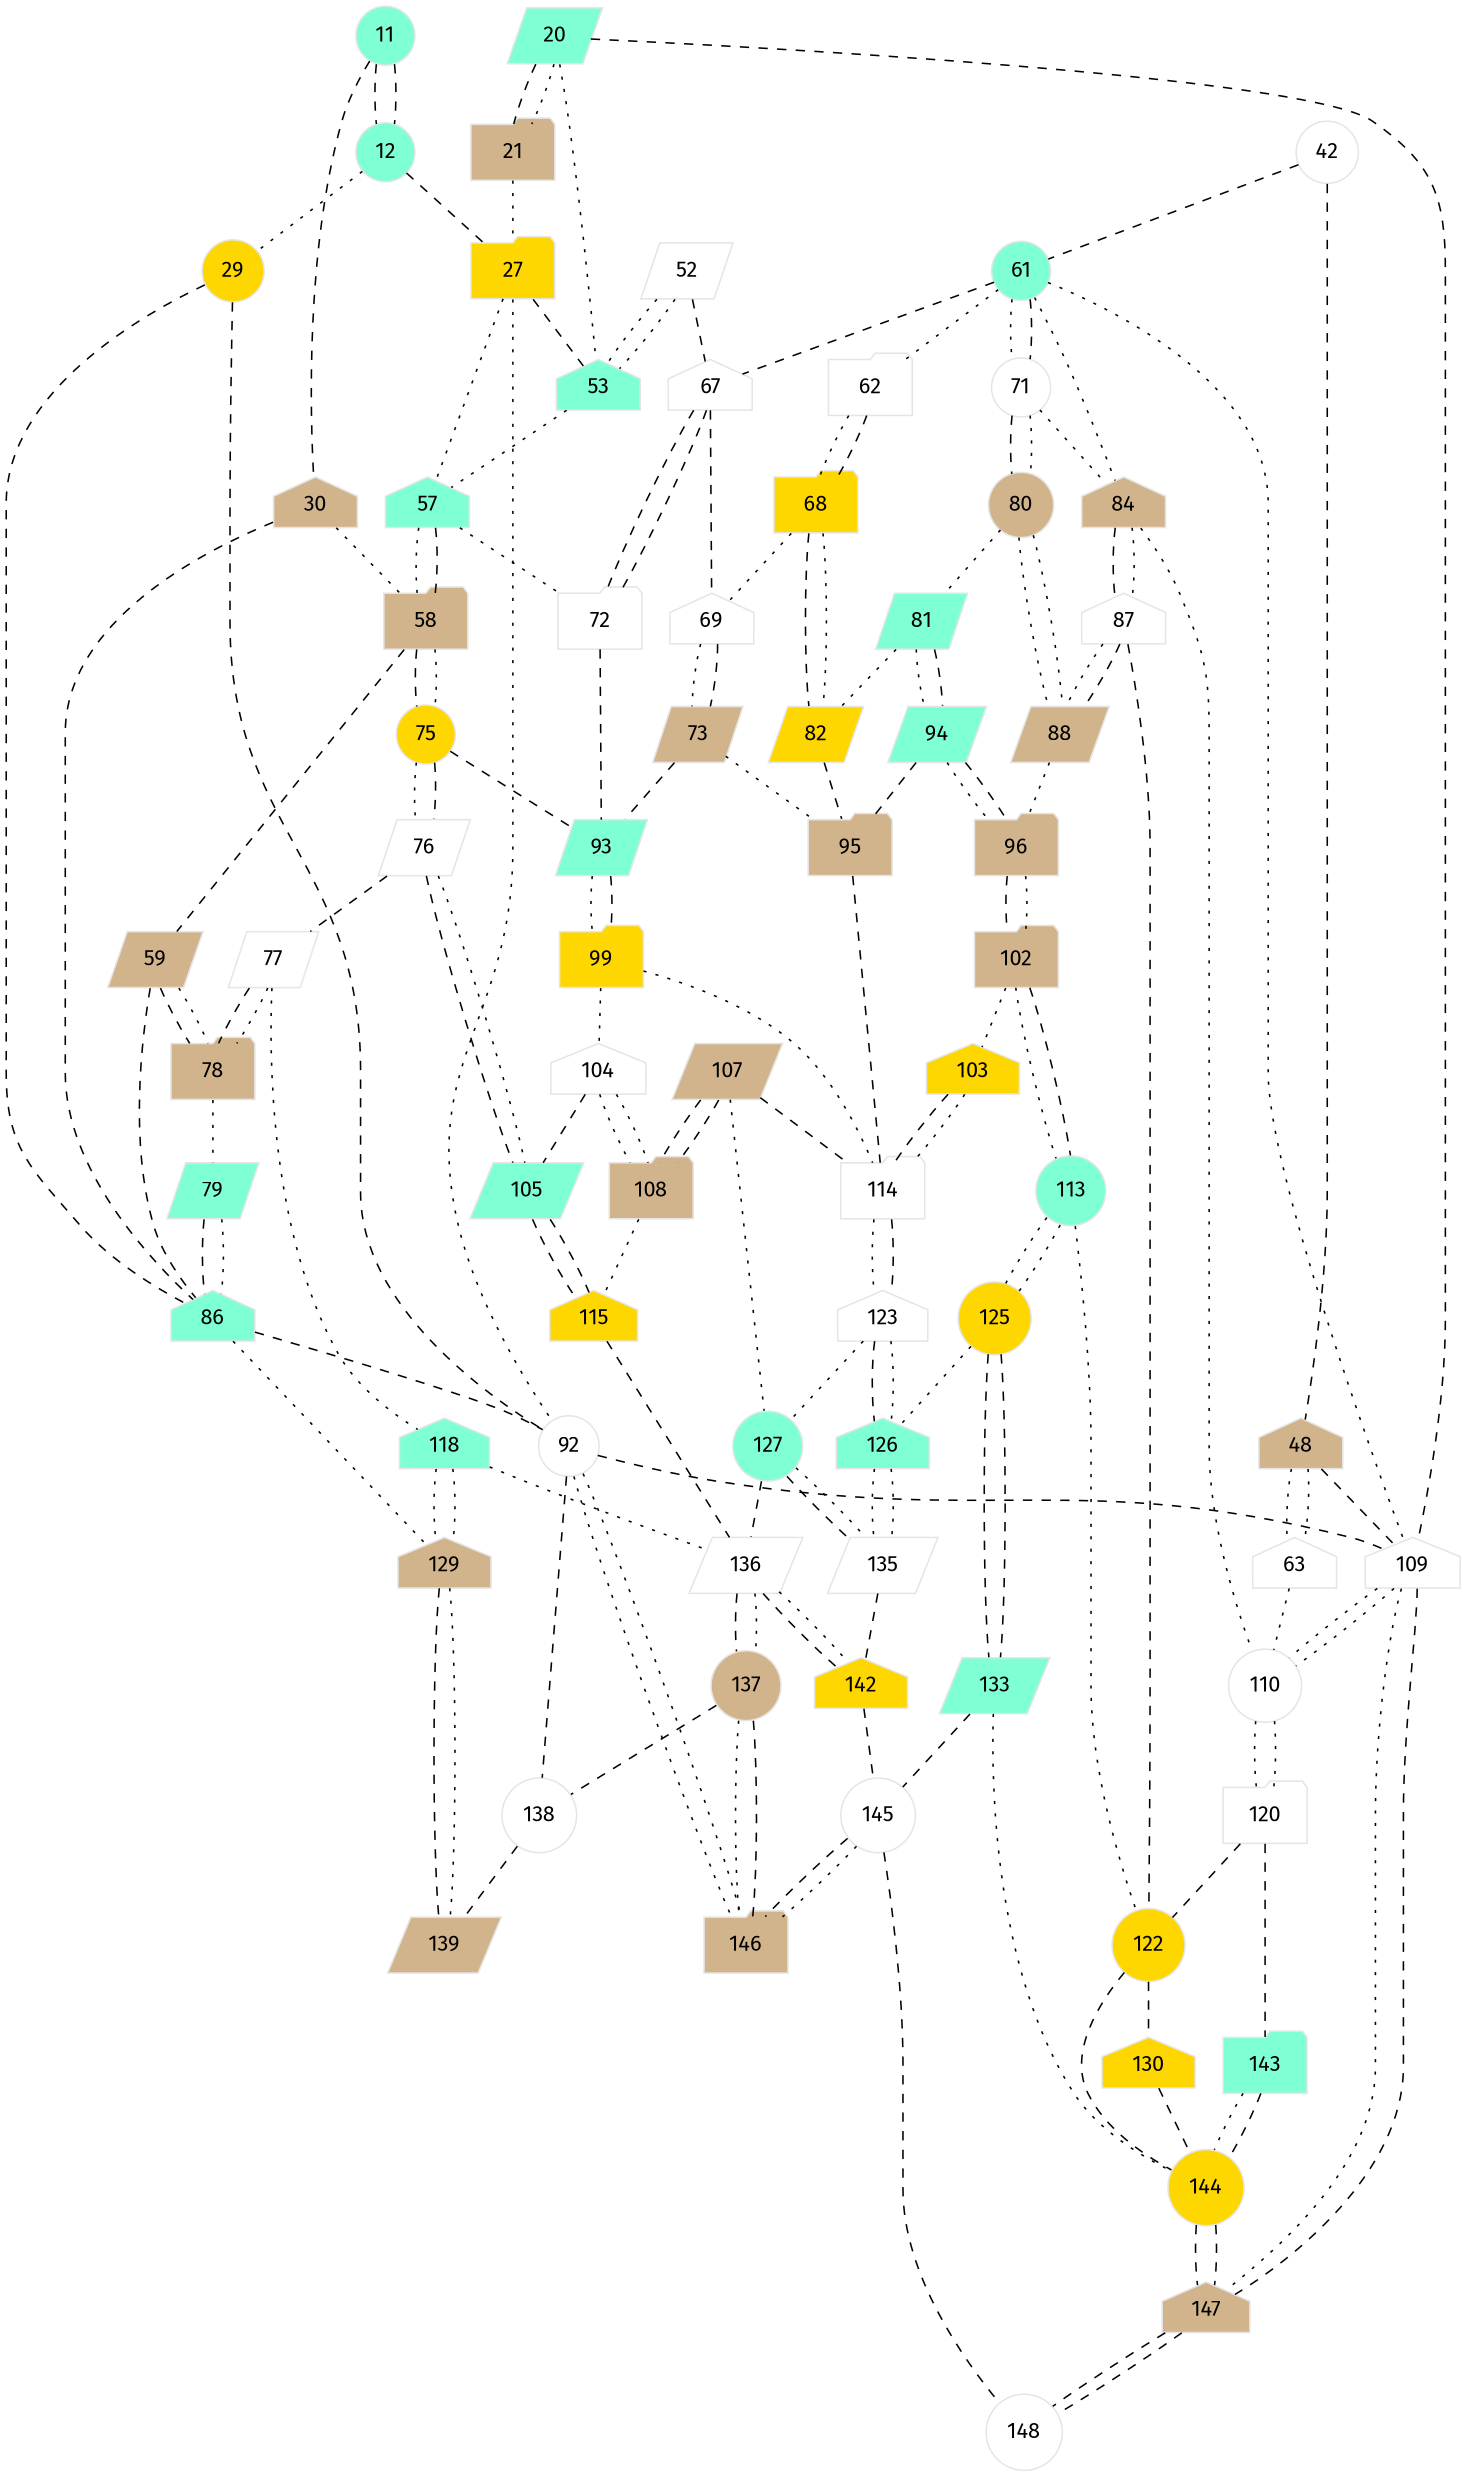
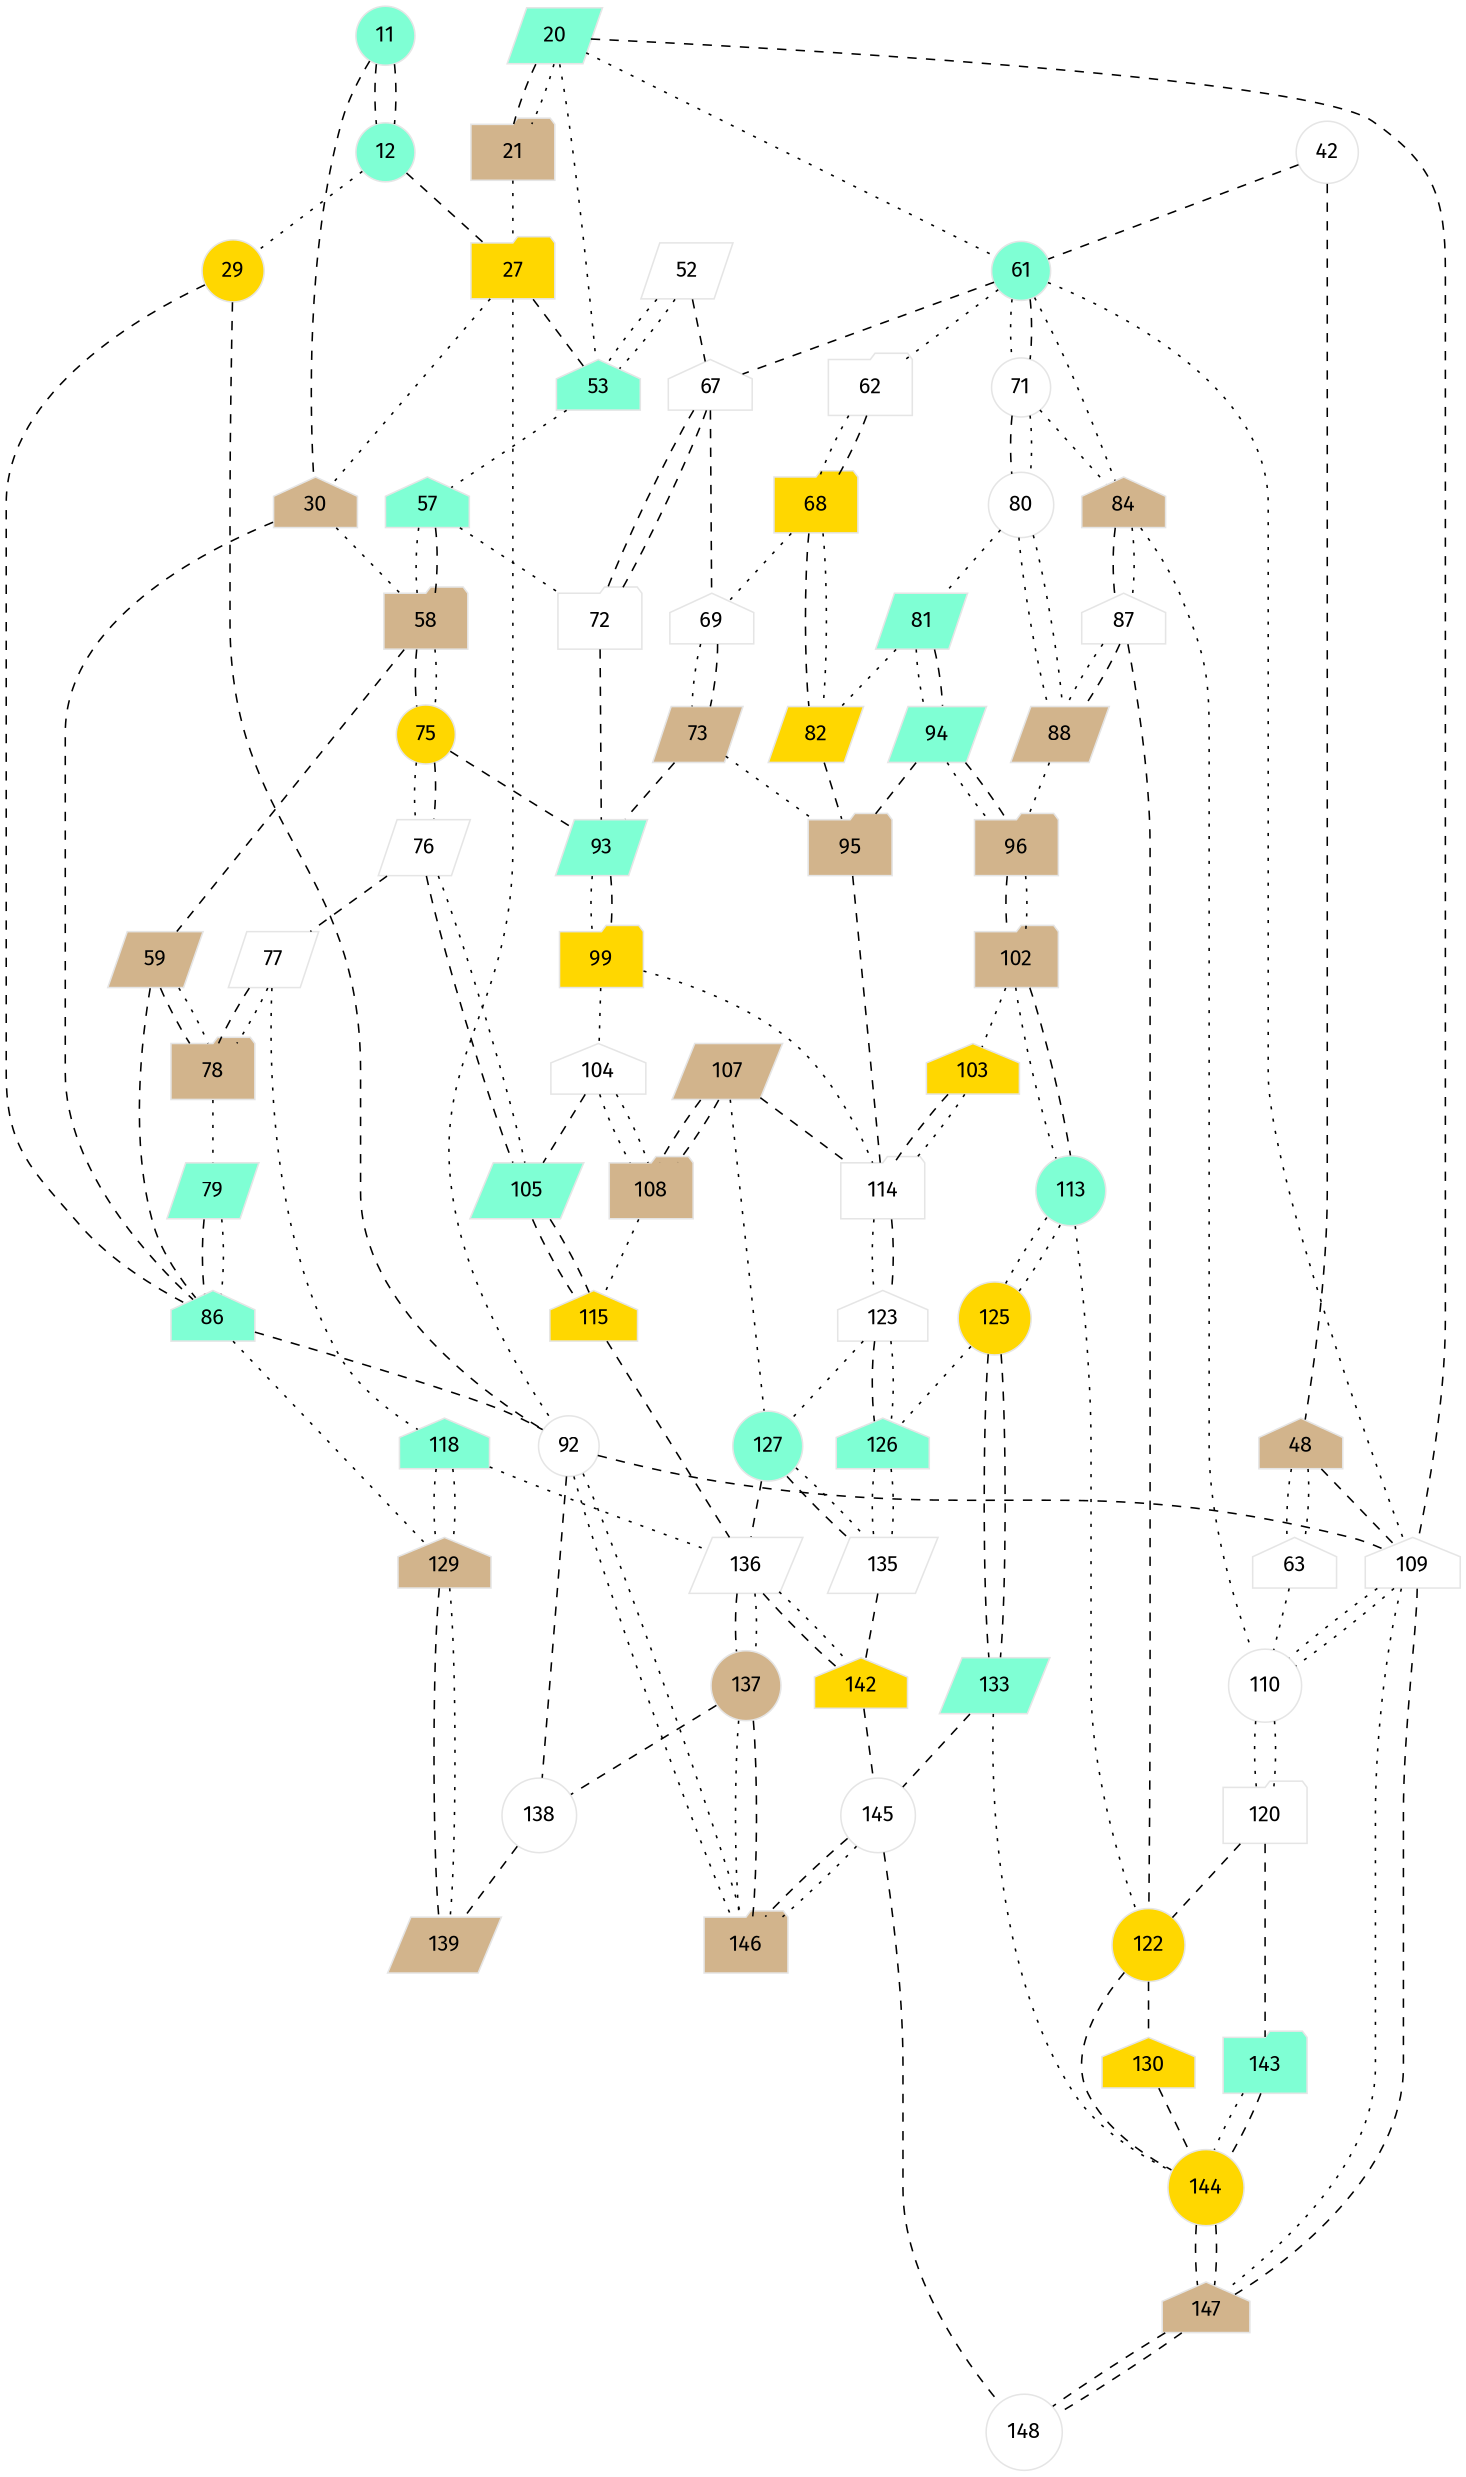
none -> (791, 155)
(469, 390) -> (411, 391)
(1021, 505) -> (1021, 505)
